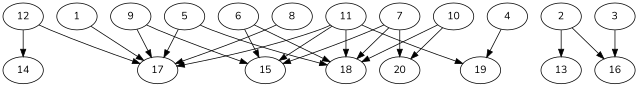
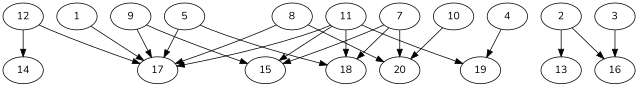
(238, 16) -> none
none -> (337, 39)
(408, 39) -> none
